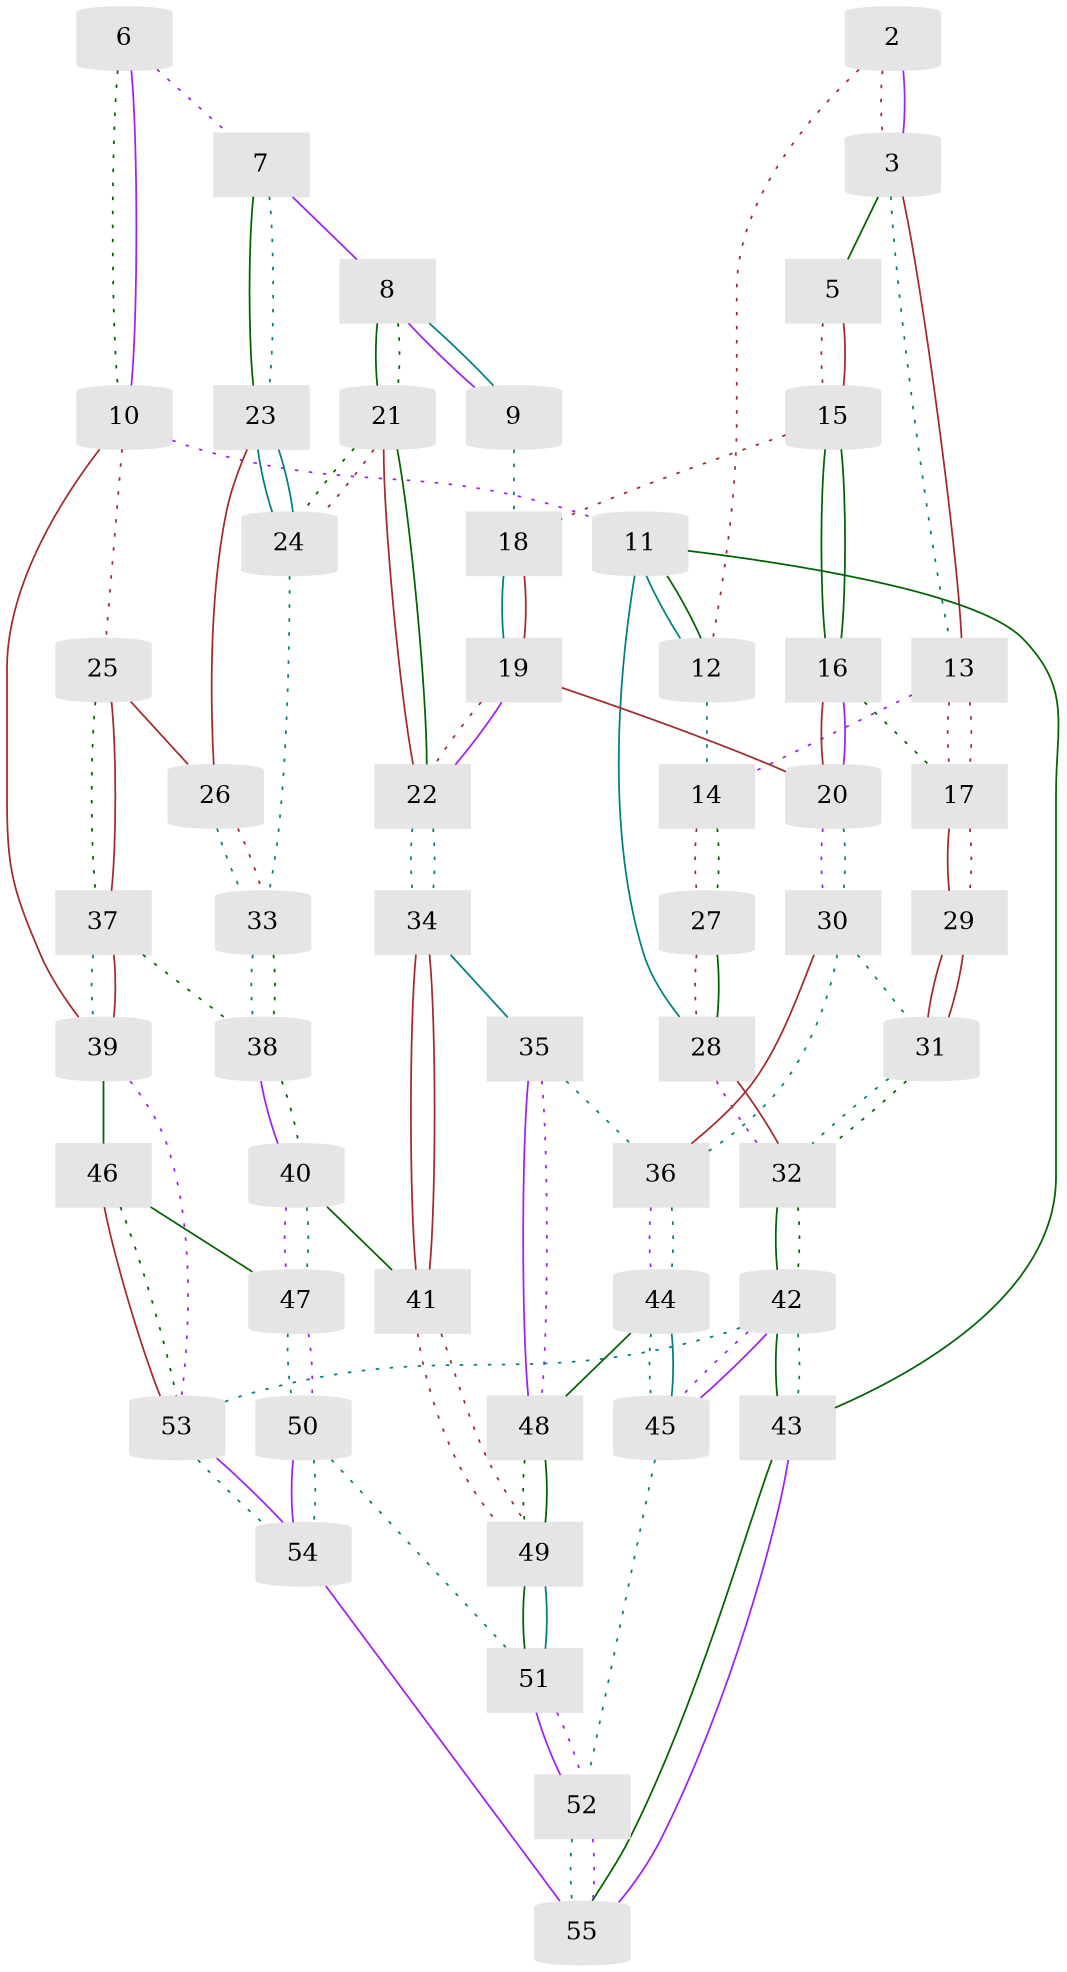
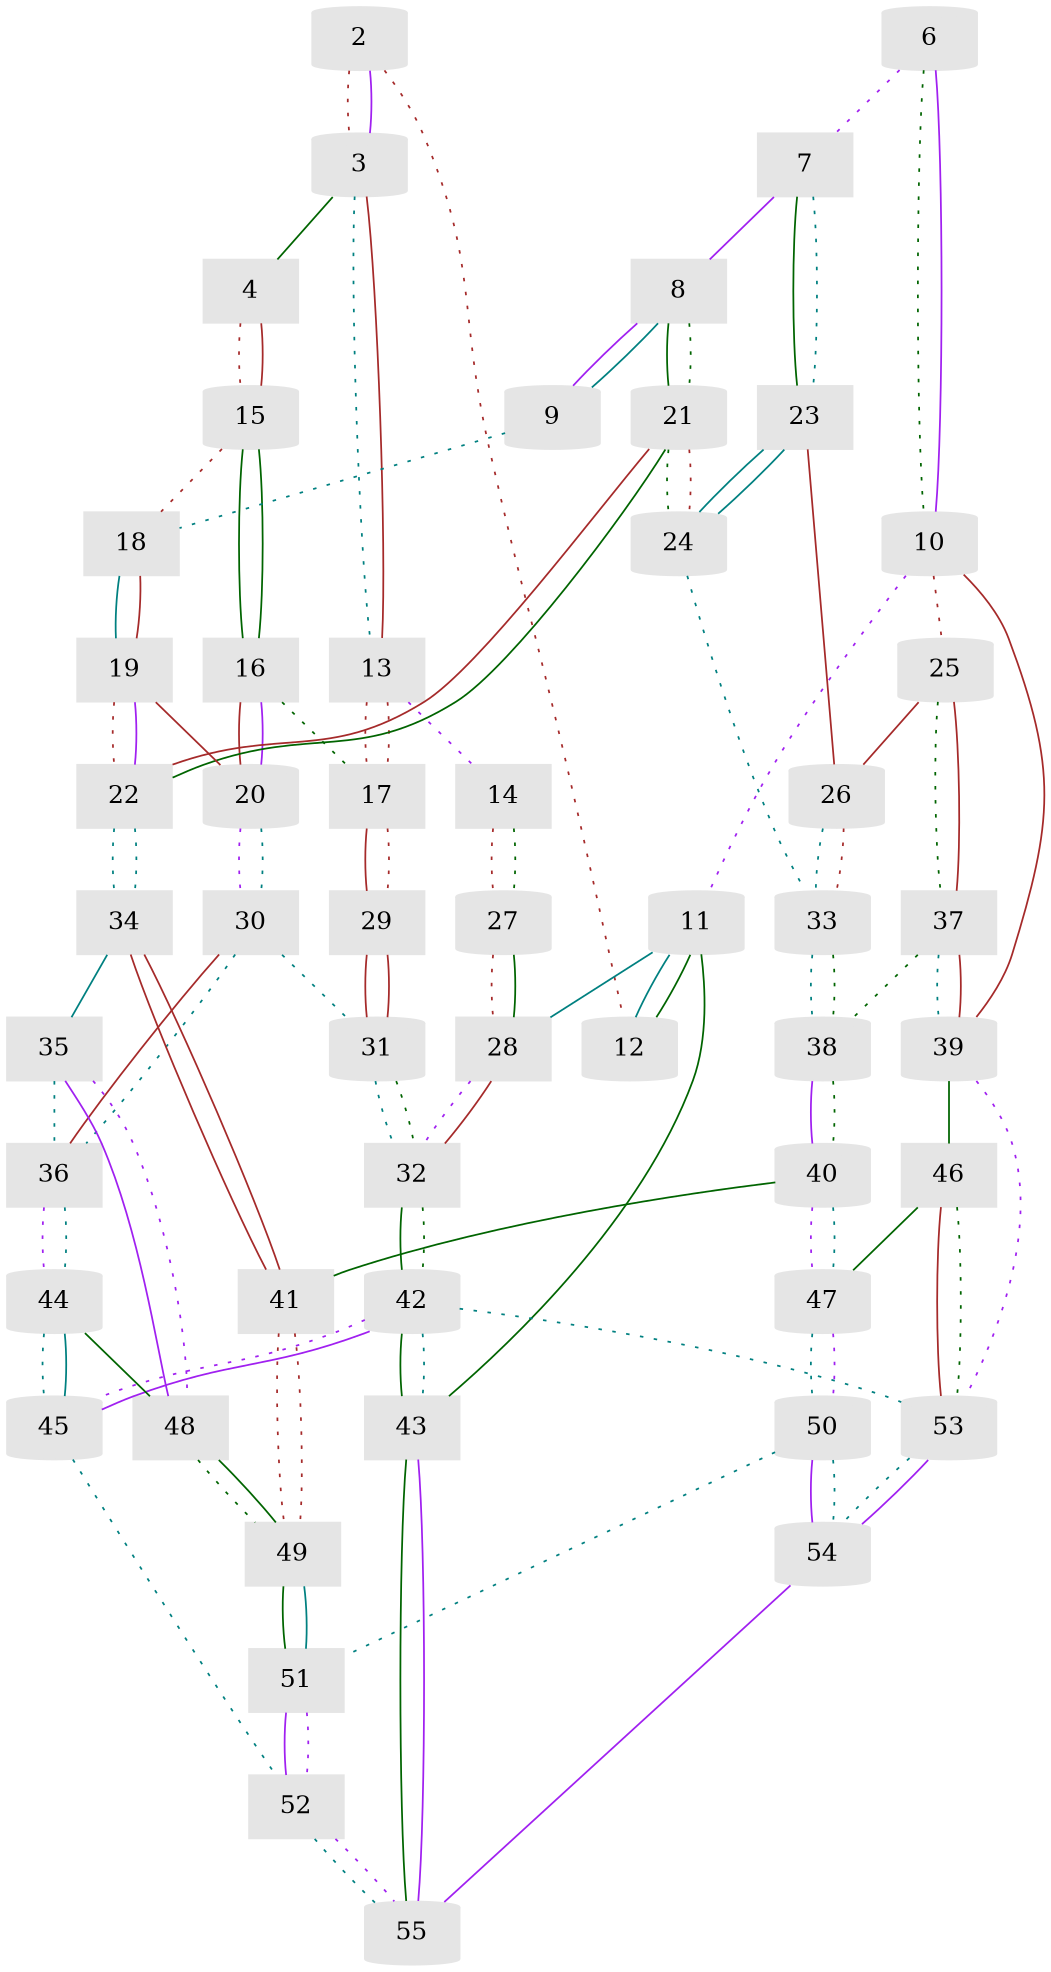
(833, 291) -> (251, 291)
(707, 727) -> none
